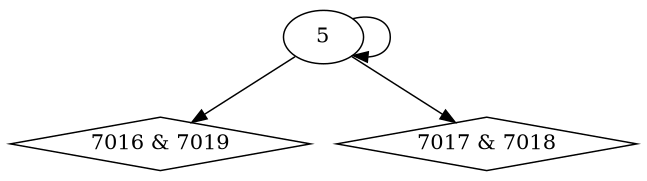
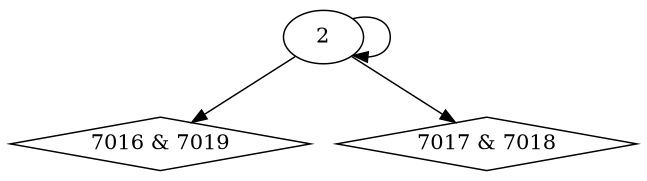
(324, 37) -> (324, 37)
